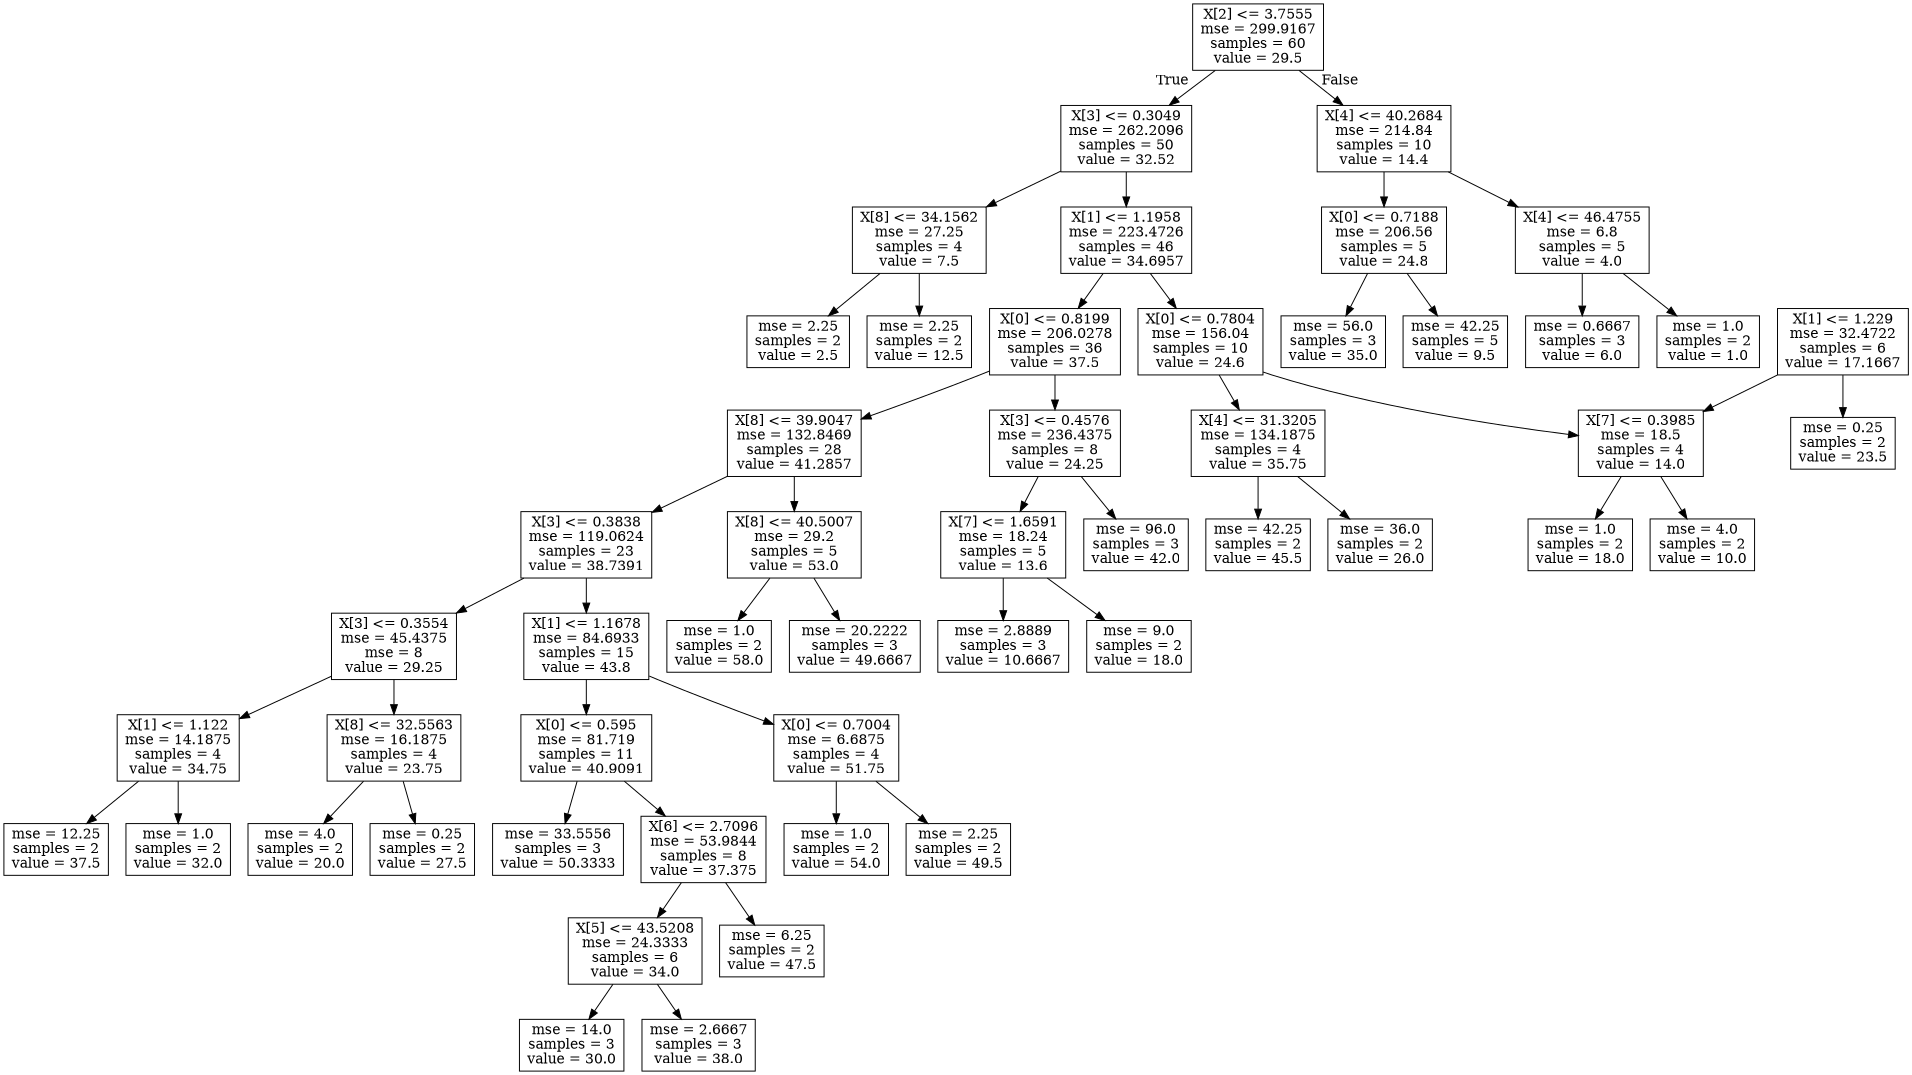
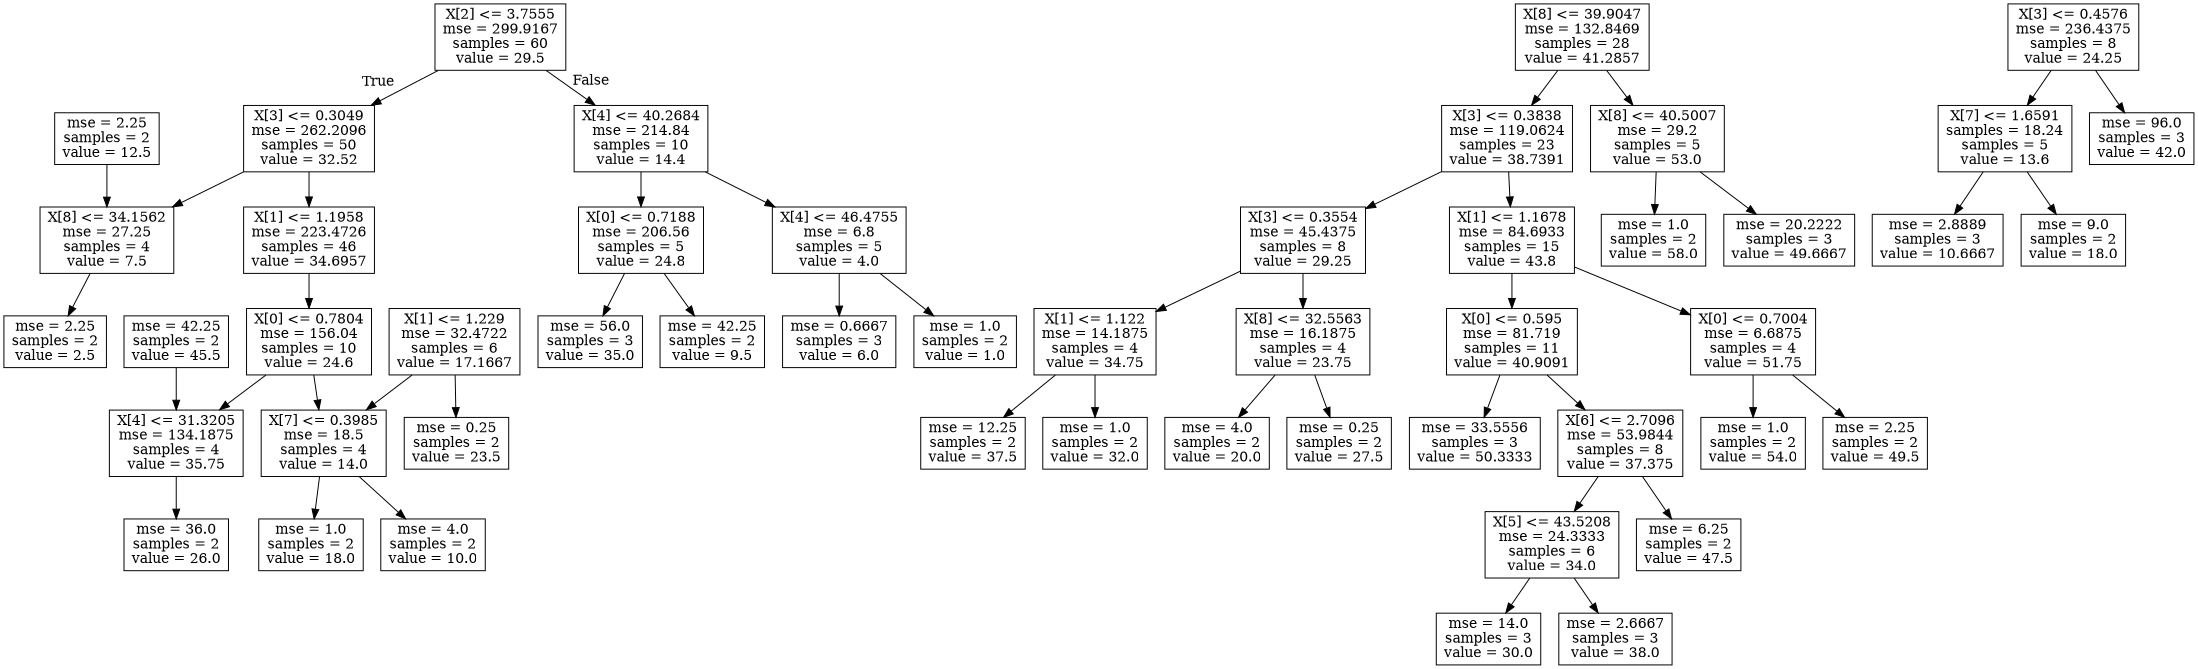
(919, 290) -> (107, 181)
(1055, 342) -> none
(1455, 342) -> (712, 342)
(1258, 493) -> (176, 384)
(1003, 545) -> (2005, 139)
(394, 646) -> (1303, 240)
